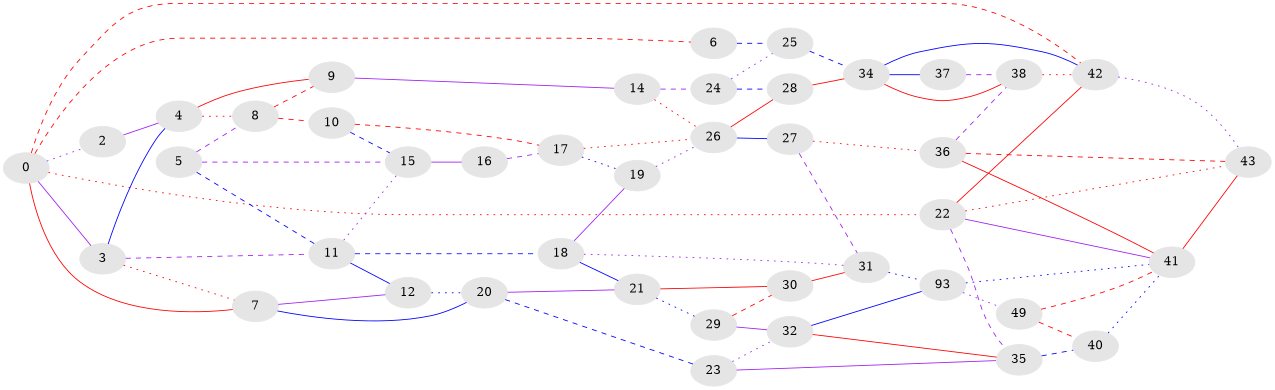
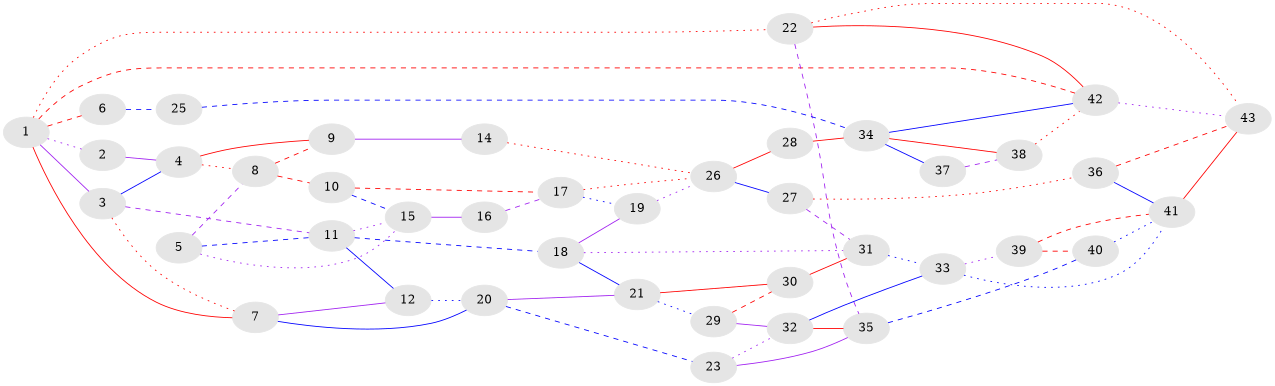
(714, 89) -> none
(981, 114) -> none
(294, 162) -> (303, 268)
(26, 168) -> (26, 132)
(1058, 206) -> (1134, 193)
(1057, 238) -> none
(943, 285) -> (943, 269)
(1019, 314) -> (1019, 251)
